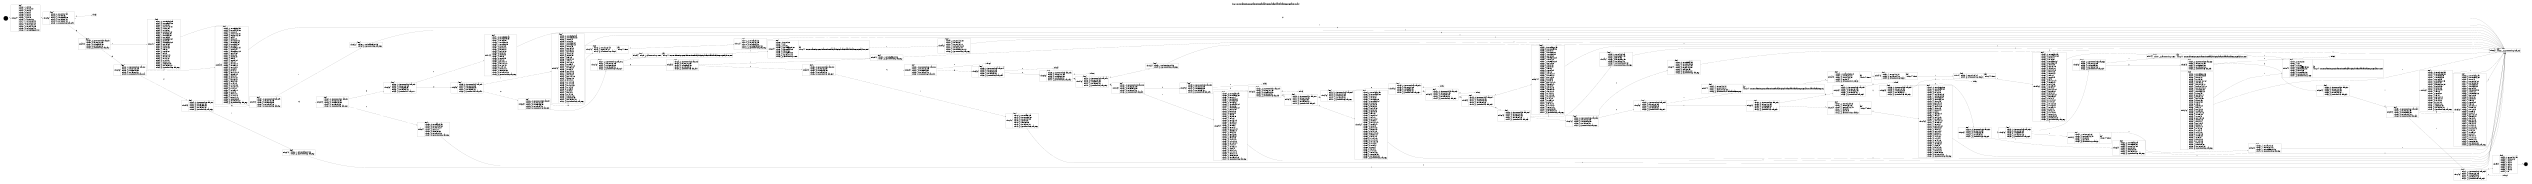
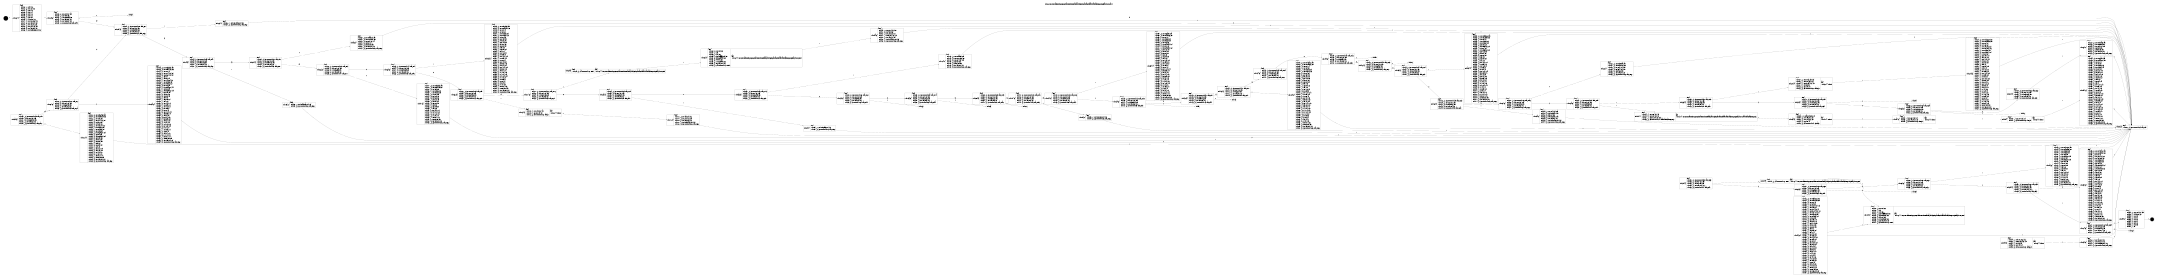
(77, 32) -> (96, 24)
(2015, 133) -> none
